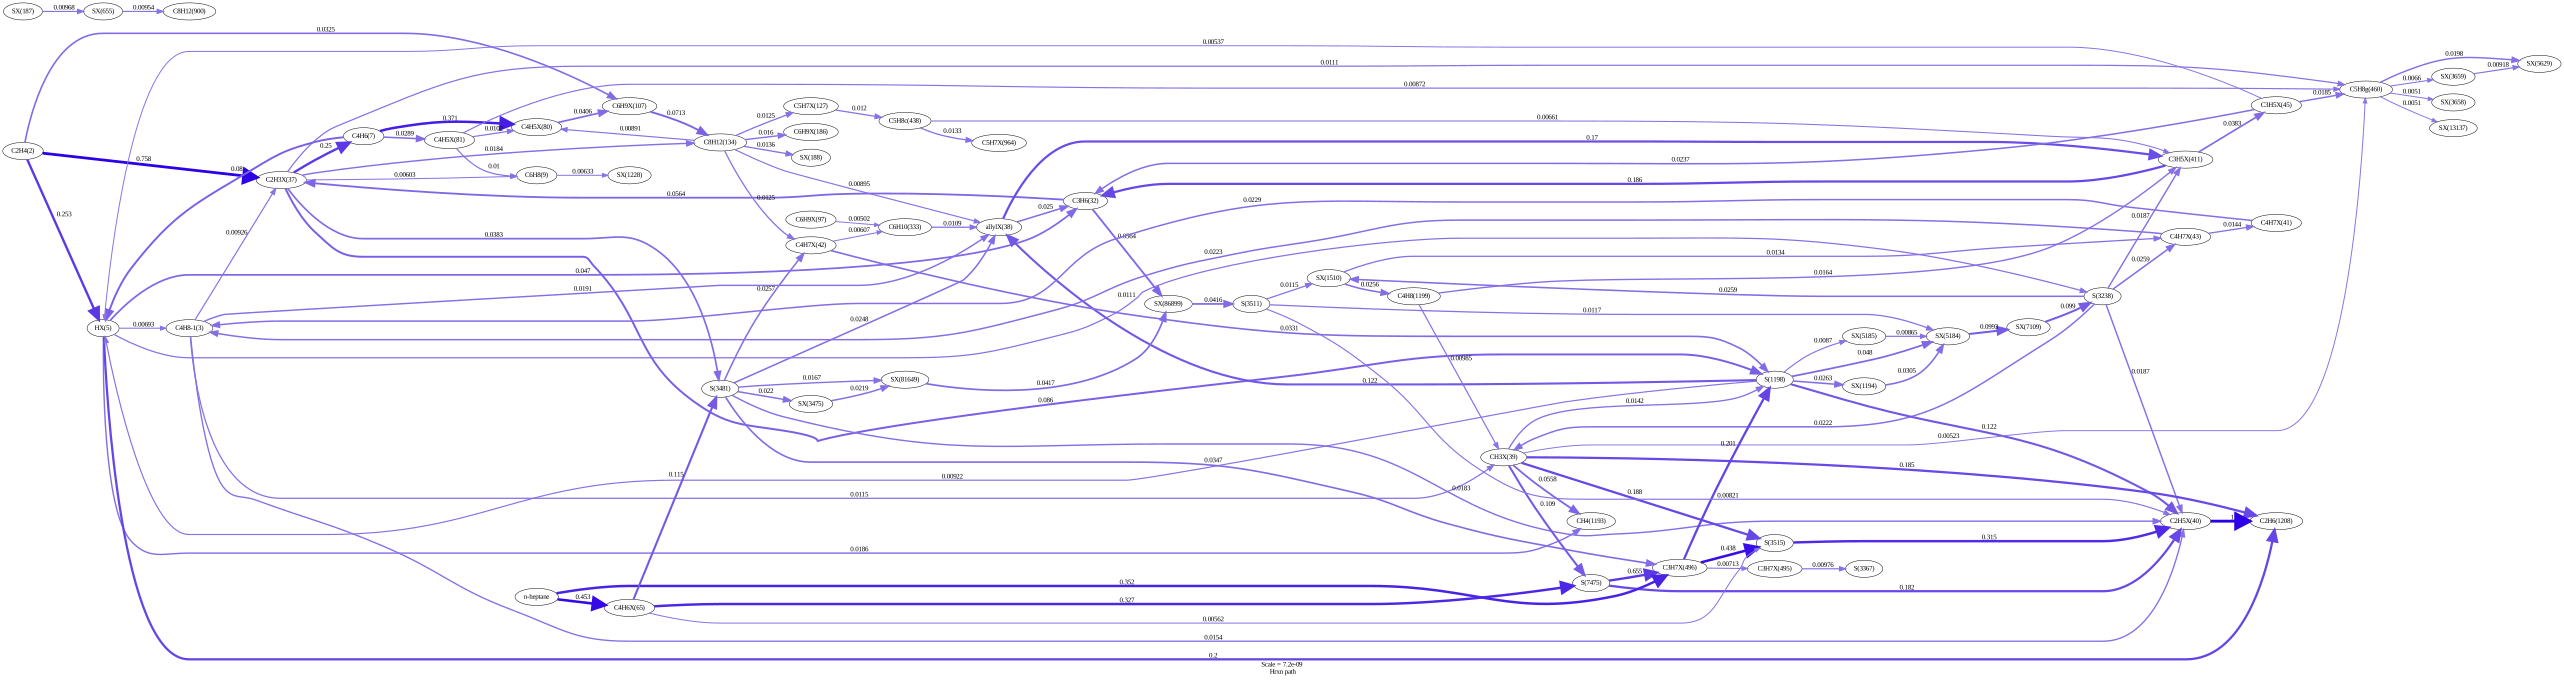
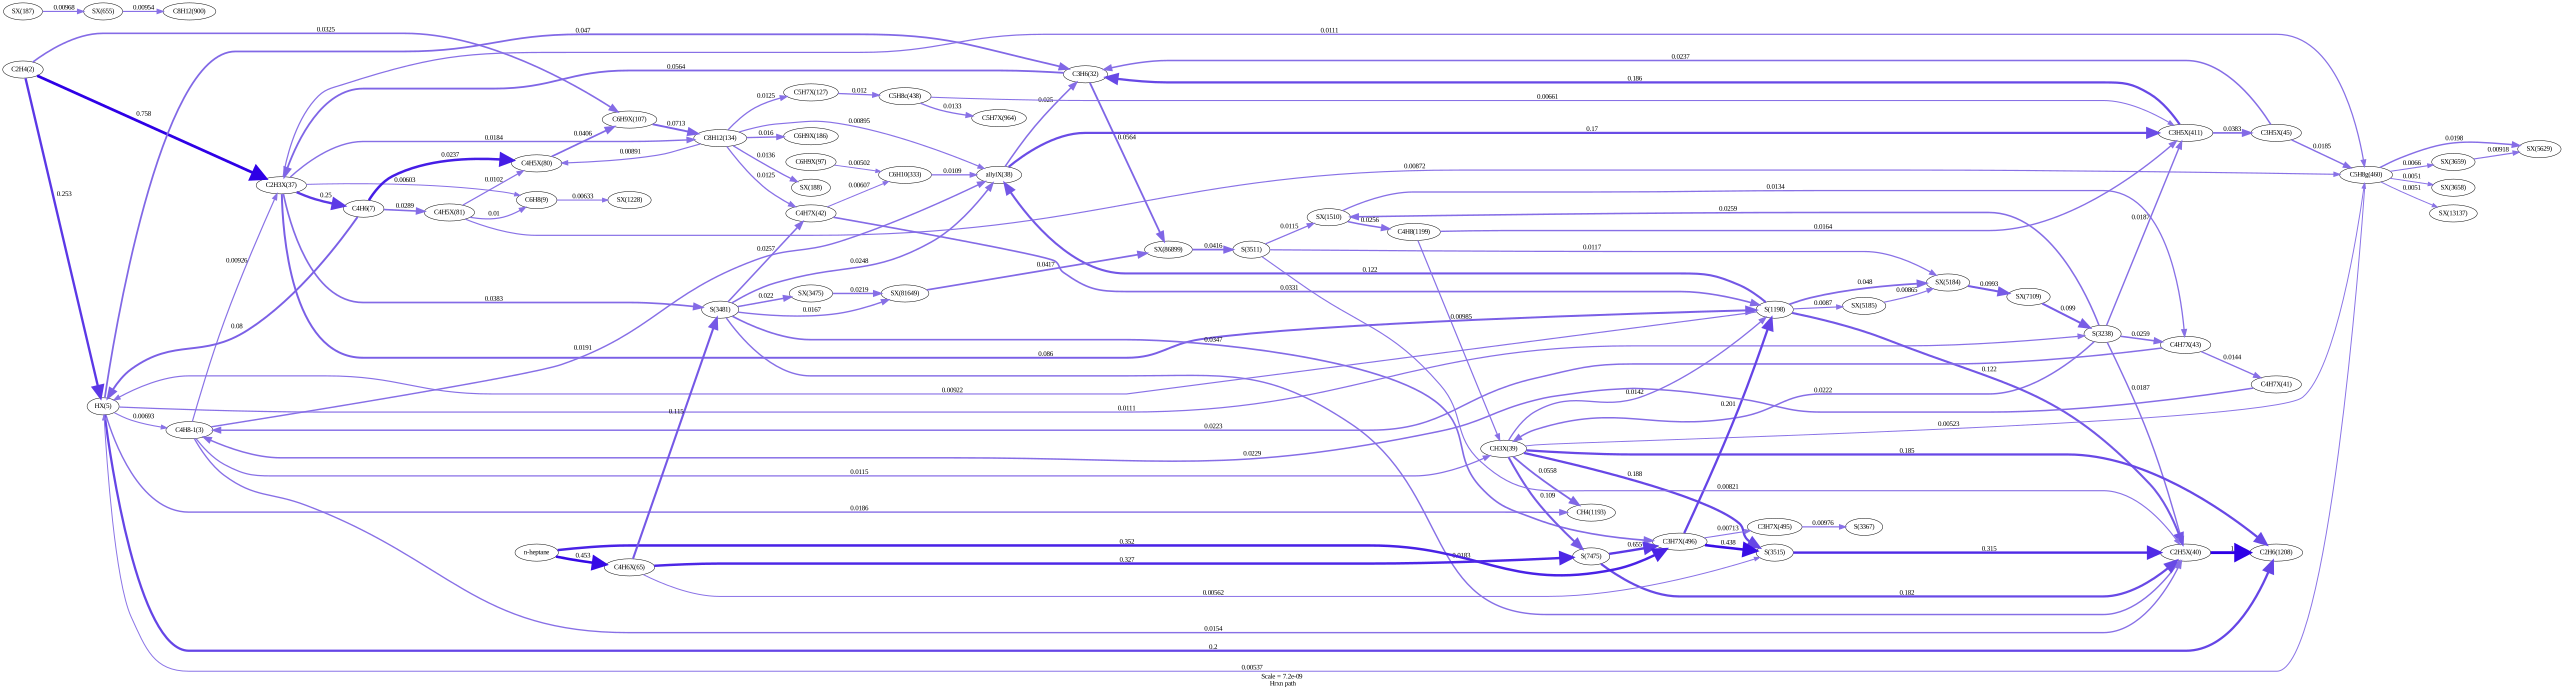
(1086, 46) -> (1341, 671)
(449, 118) -> (449, 155)
(1864, 386) -> none
